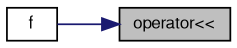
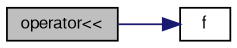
(80, 24) -> (141, 24)
